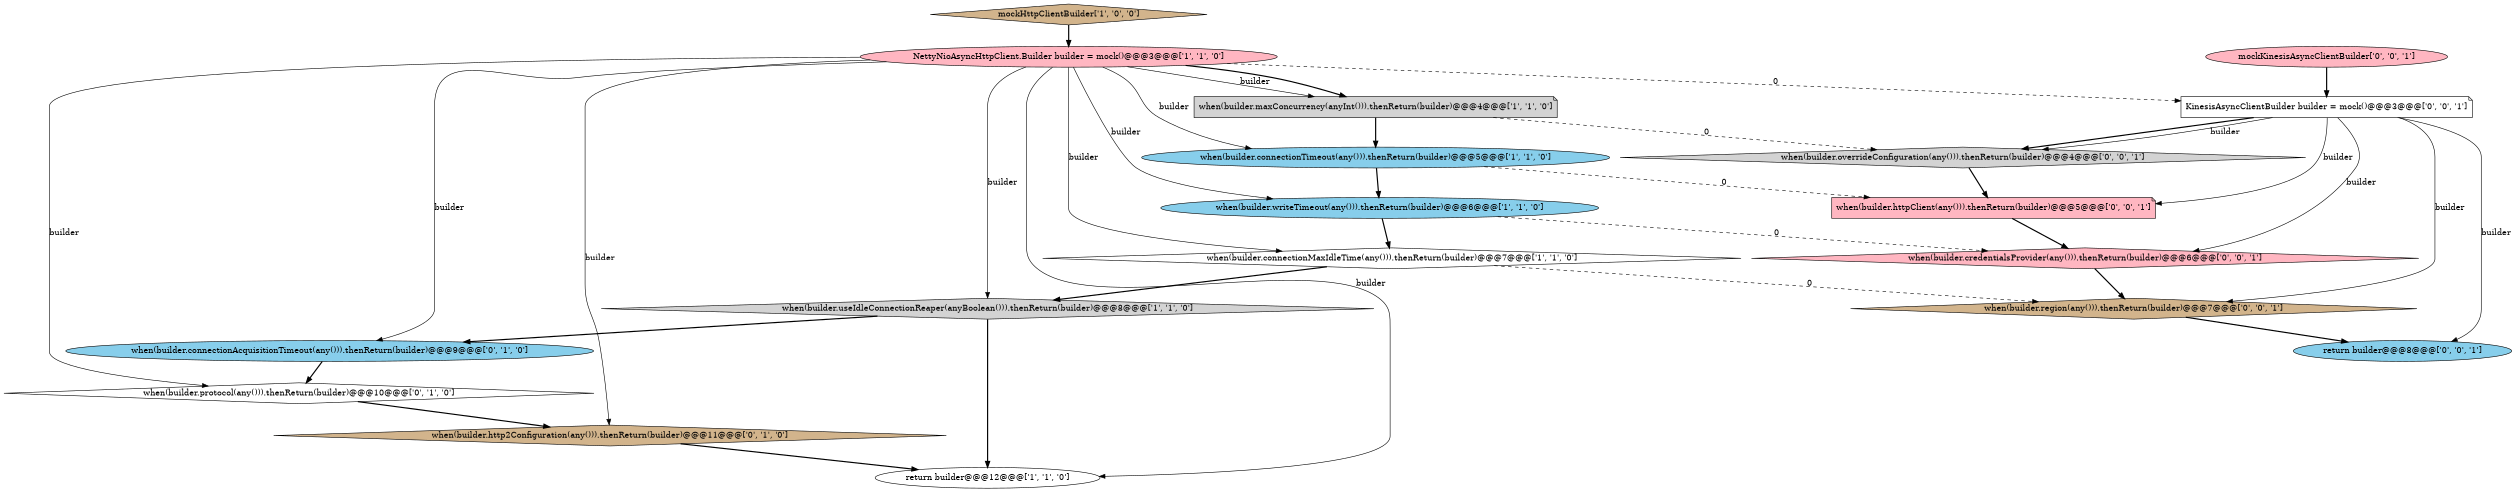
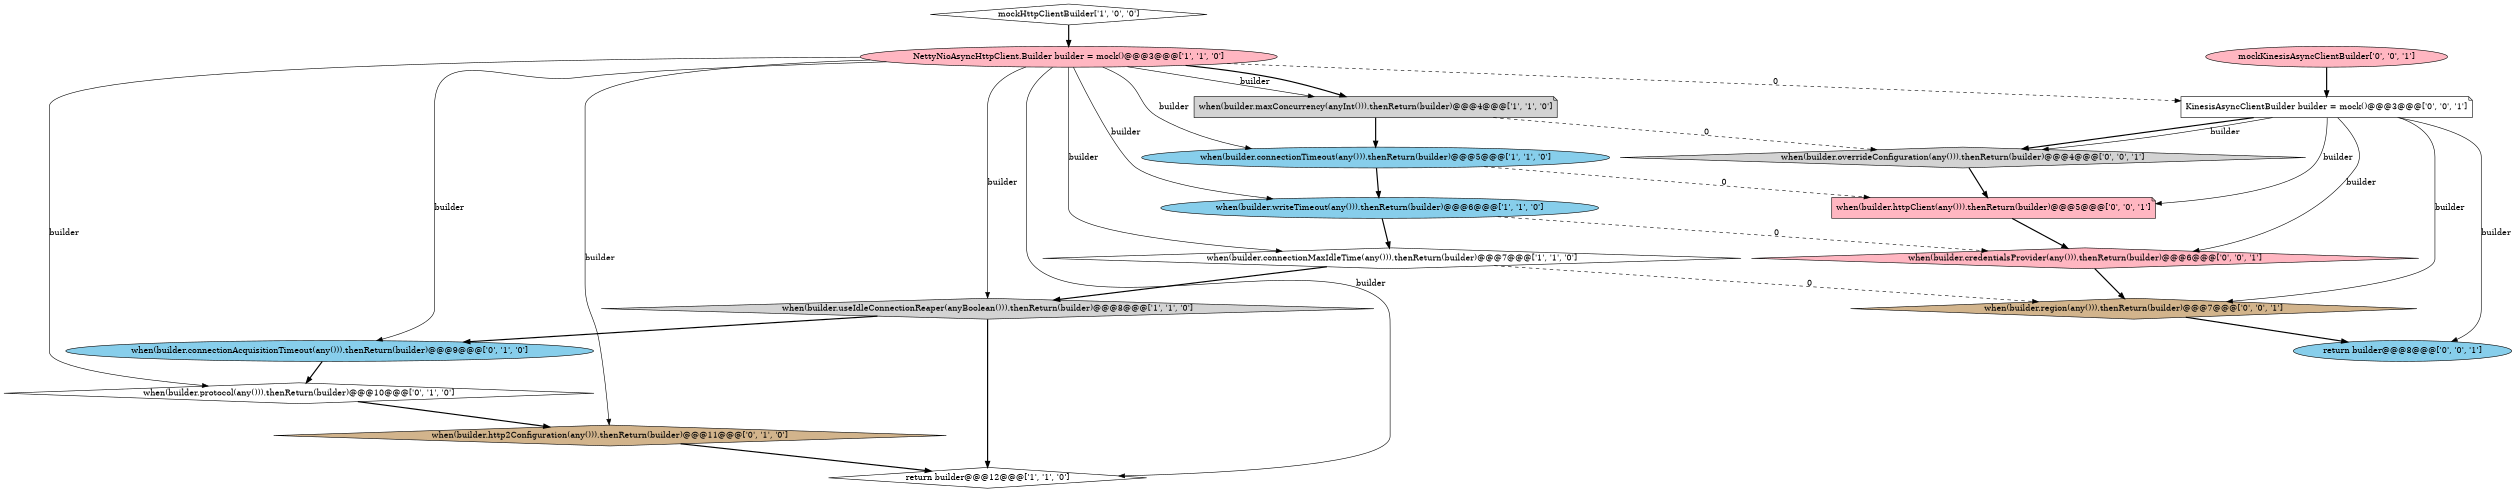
(1069, 14) -> (1069, 14)
(988, 478) -> (988, 478)
